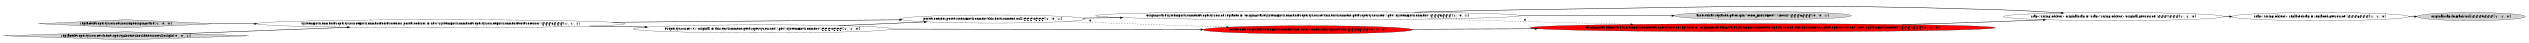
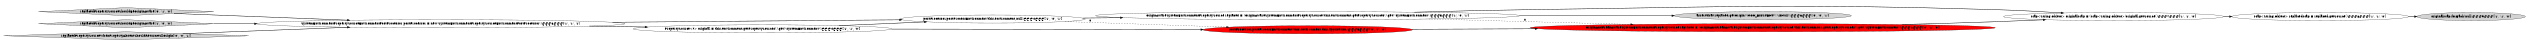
none -> (126, 12)
